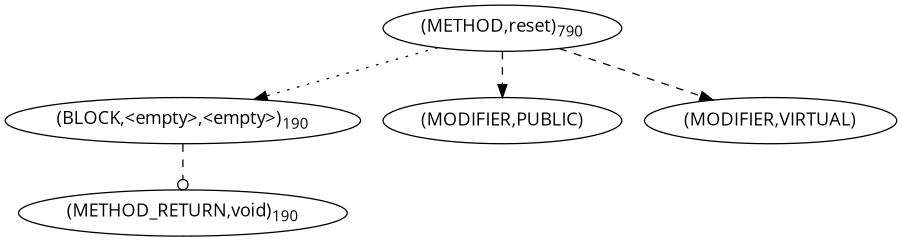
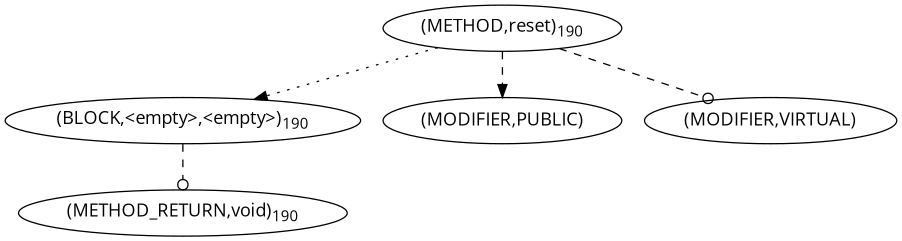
(570, 26) -> (570, 26)
(631, 73) -> (631, 73)
